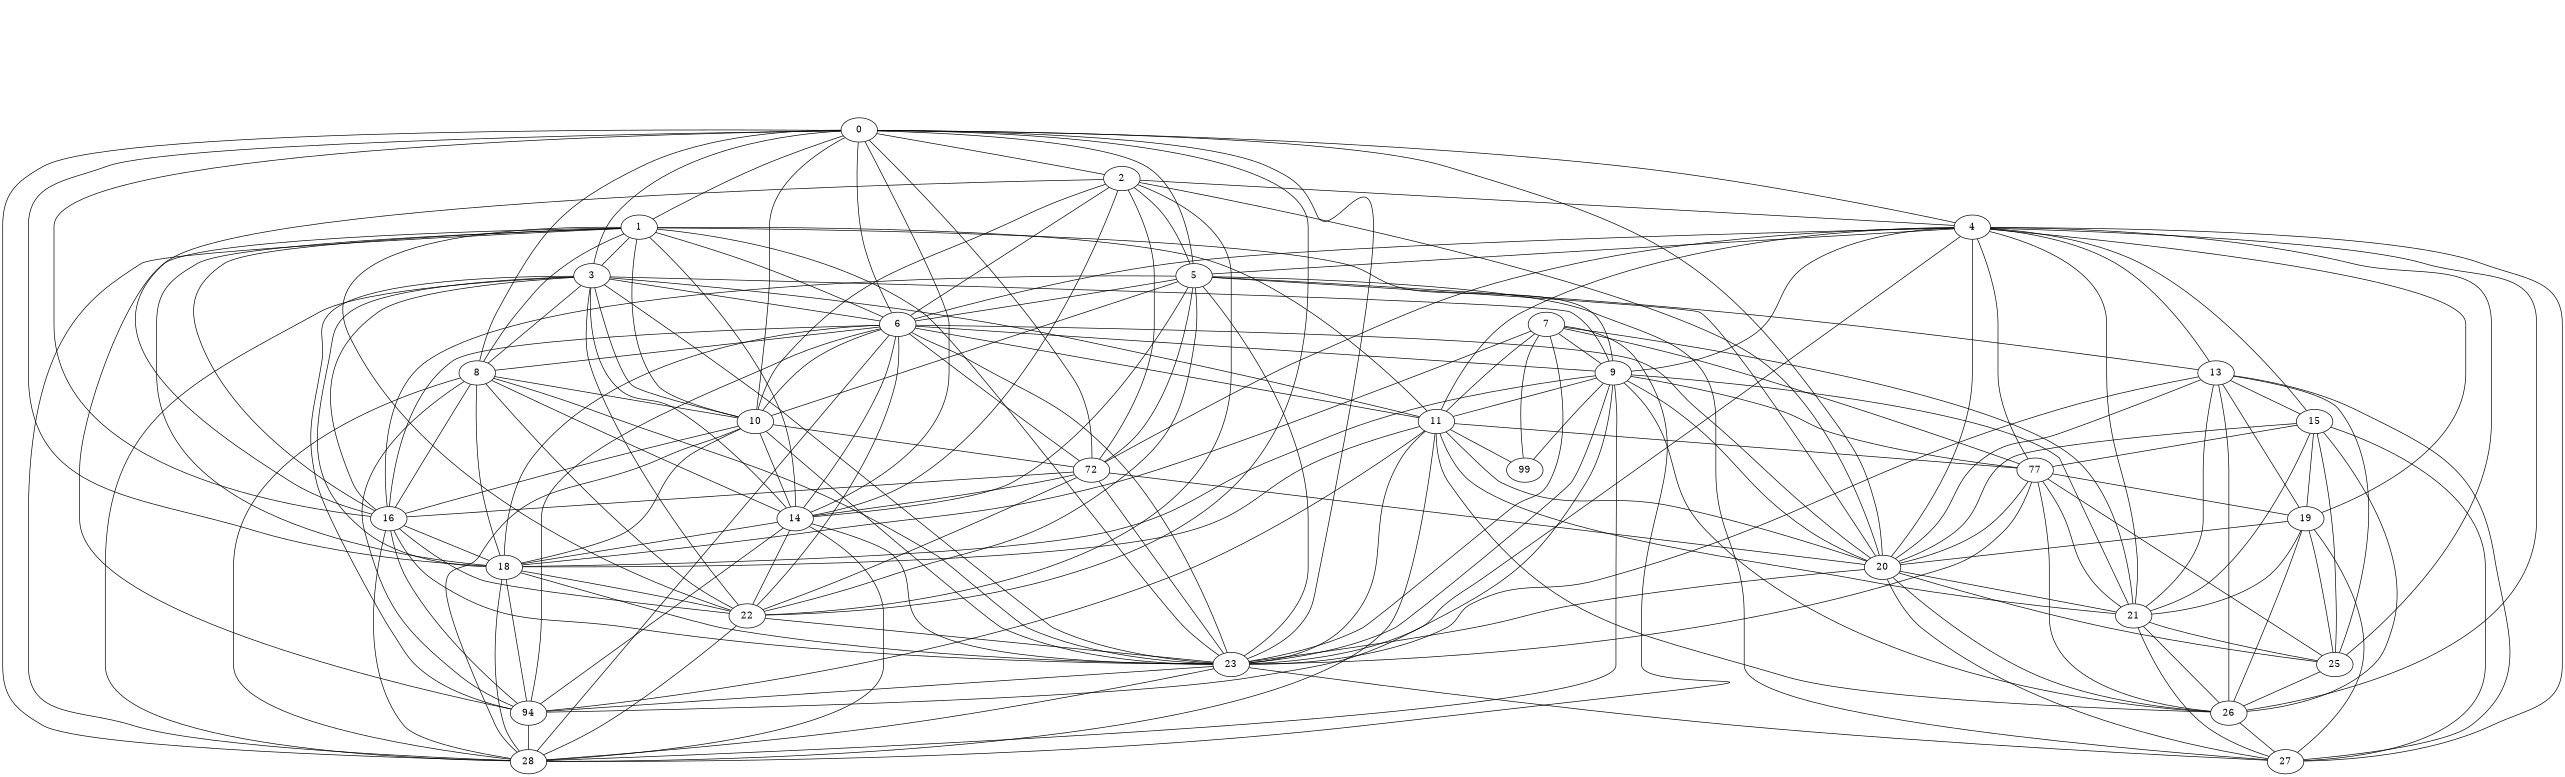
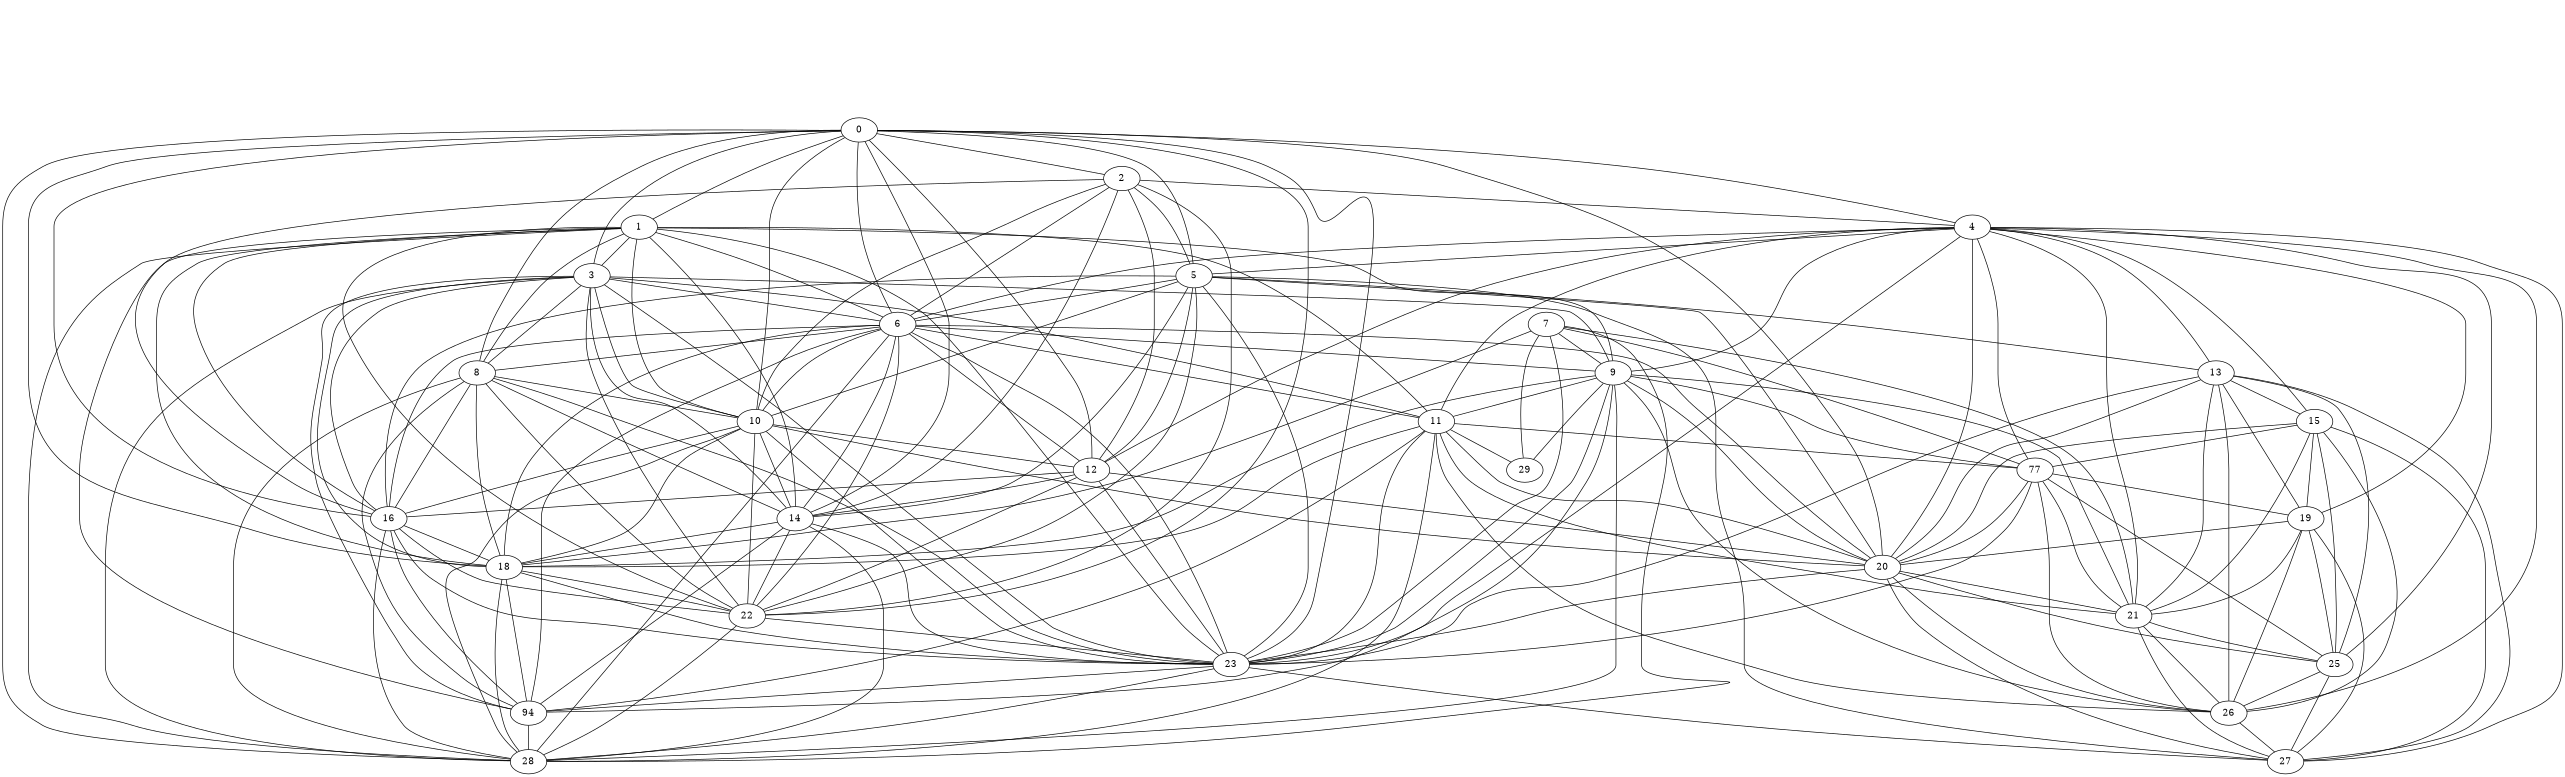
(1568, 283) -> (1315, 522)
(1489, 371) -> none
(1091, 470) -> (1091, 470)
(1525, 470) -> (1525, 470)
none -> (751, 519)
none -> (2310, 713)
